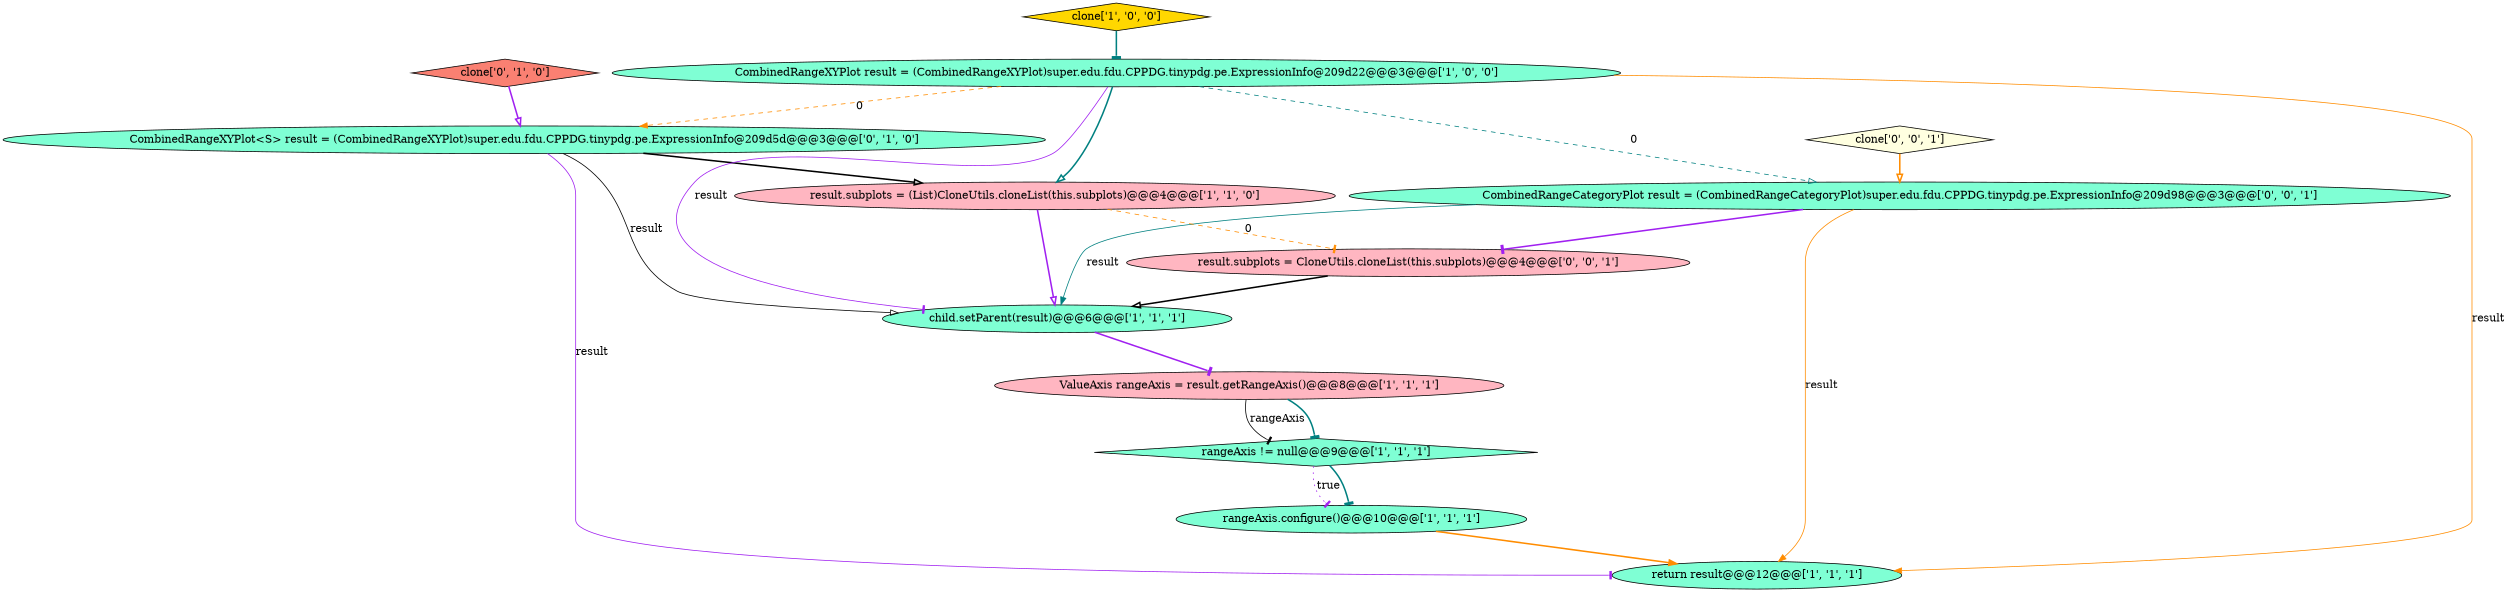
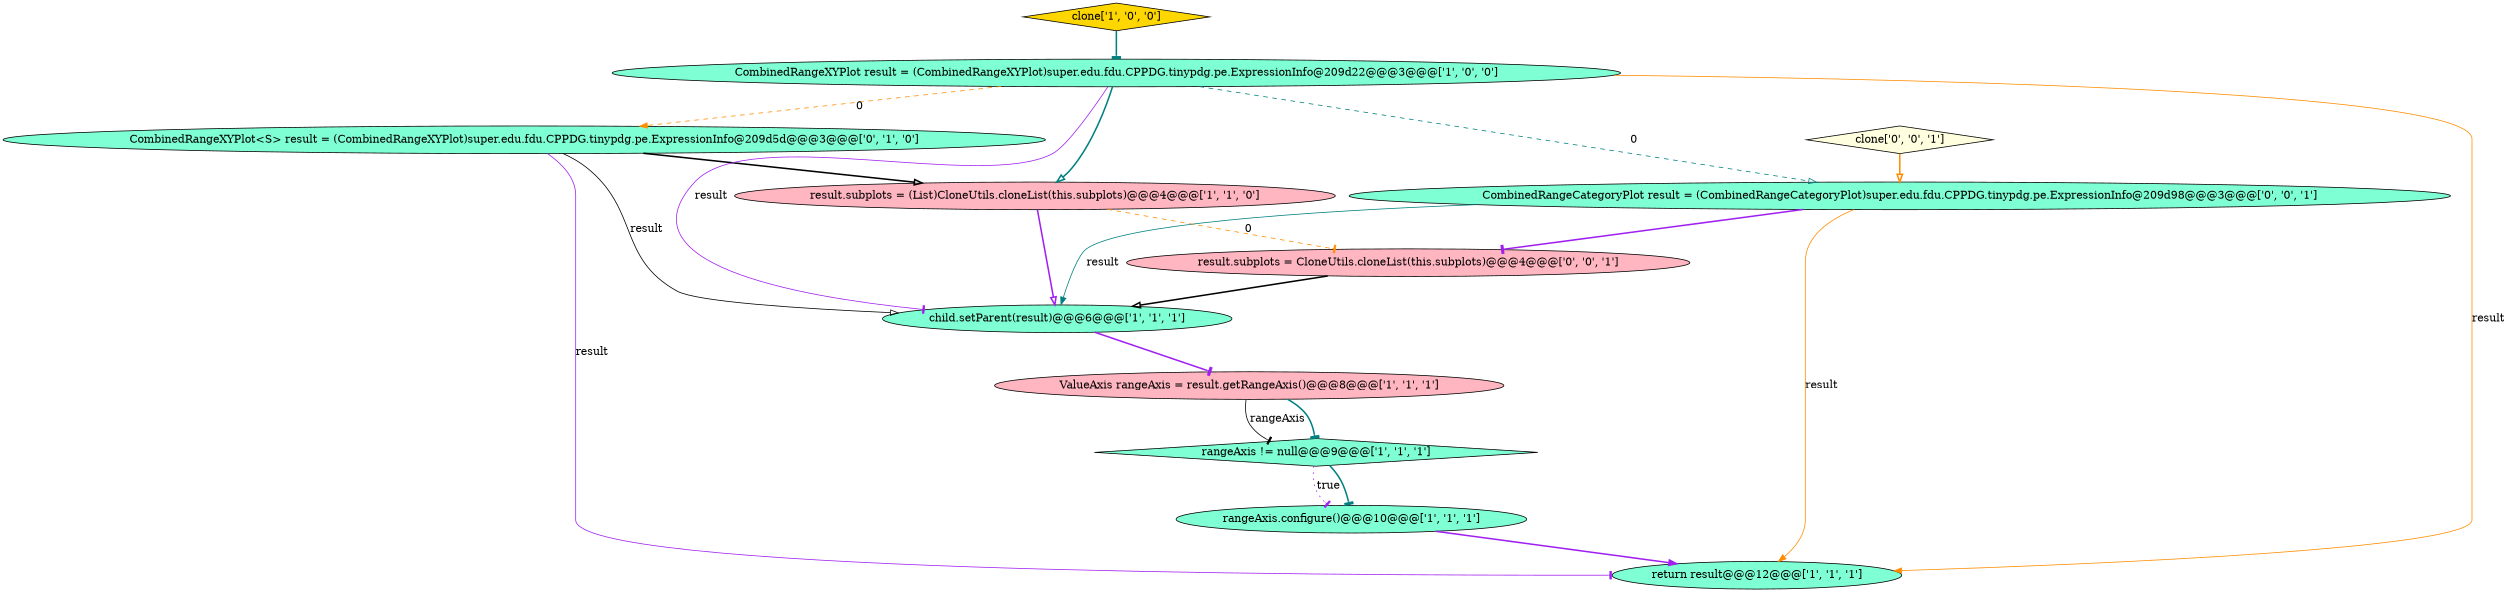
(505, 73) -> none
(1553, 547) -> (1553, 547)
